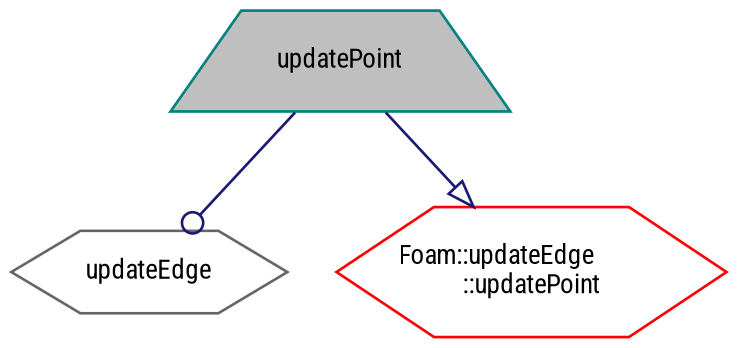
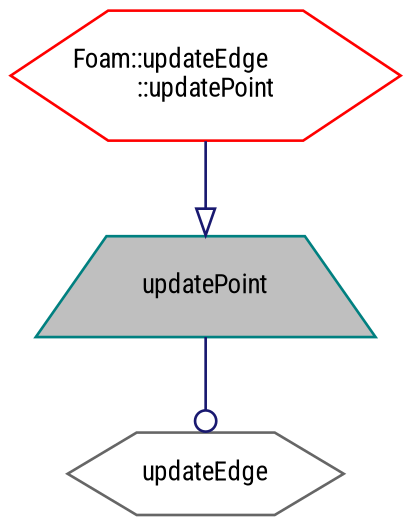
(420, 150) -> (206, 175)
